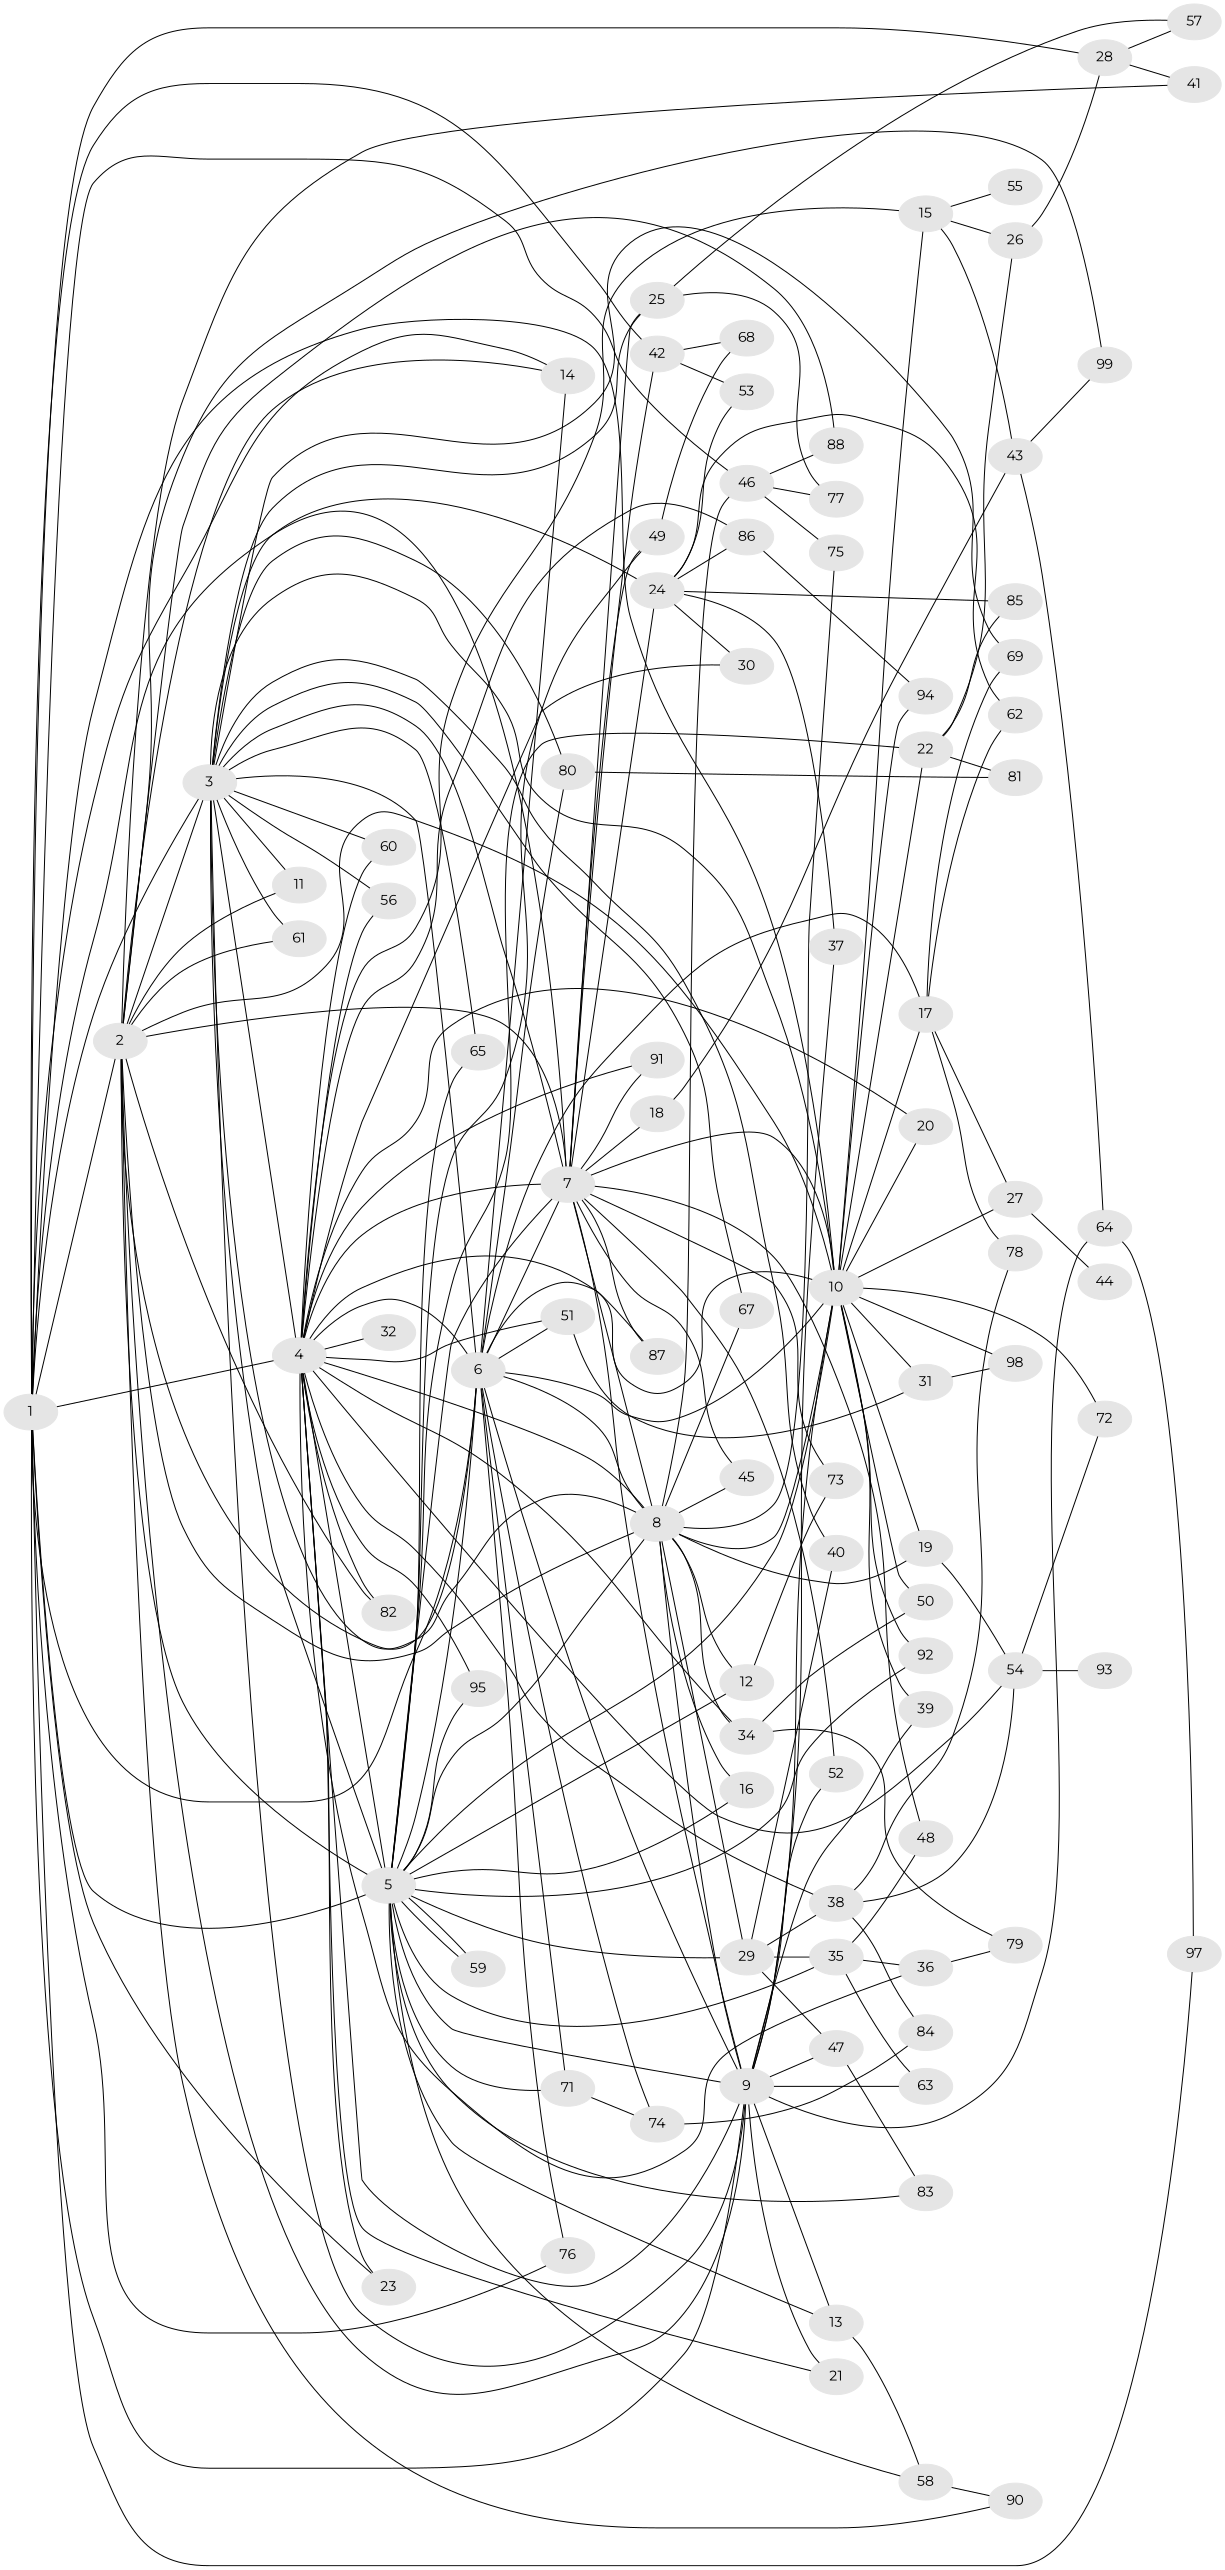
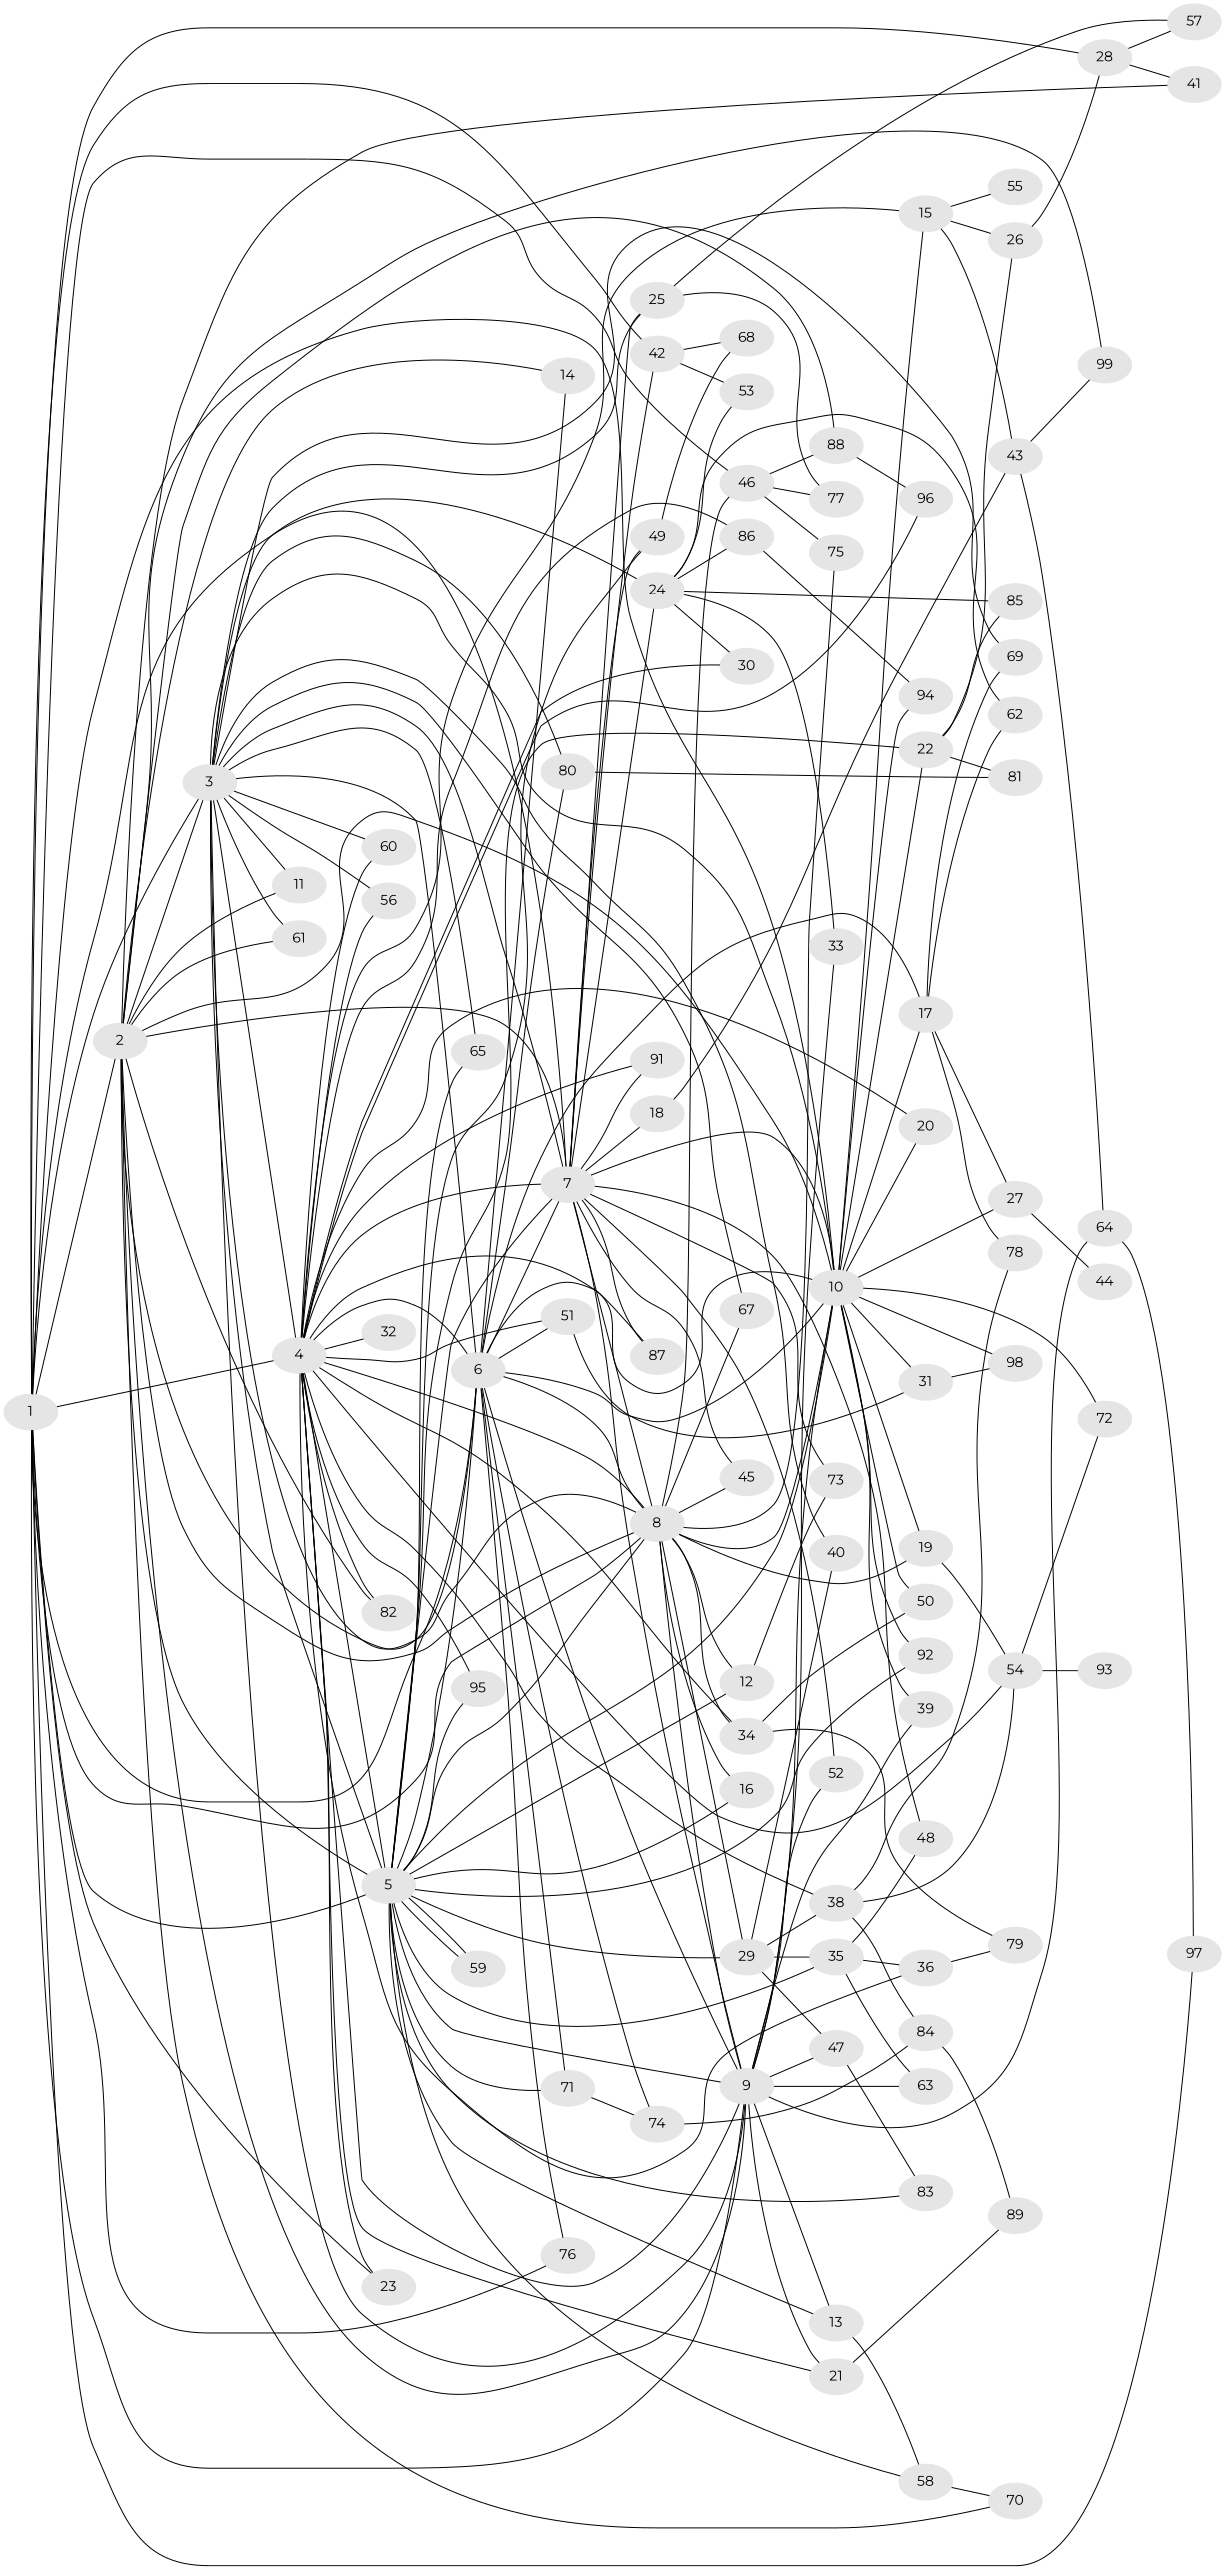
none -> (926, 499)
(110, 737) -> (253, 1820)
(836, 947) -> (836, 947)
none -> (1015, 2216)
(1015, 2501) -> (1015, 2501)
